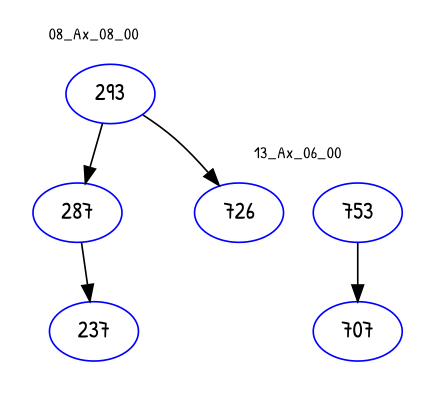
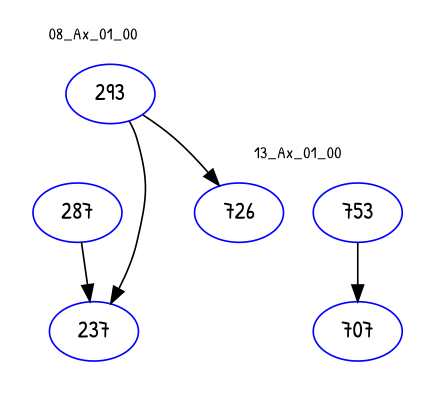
(94, 35) -> (94, 35)
(96, 145) -> (144, 206)
(298, 154) -> (298, 154)
